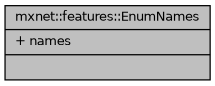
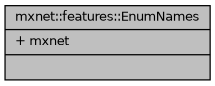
(43, 42) -> (42, 42)
